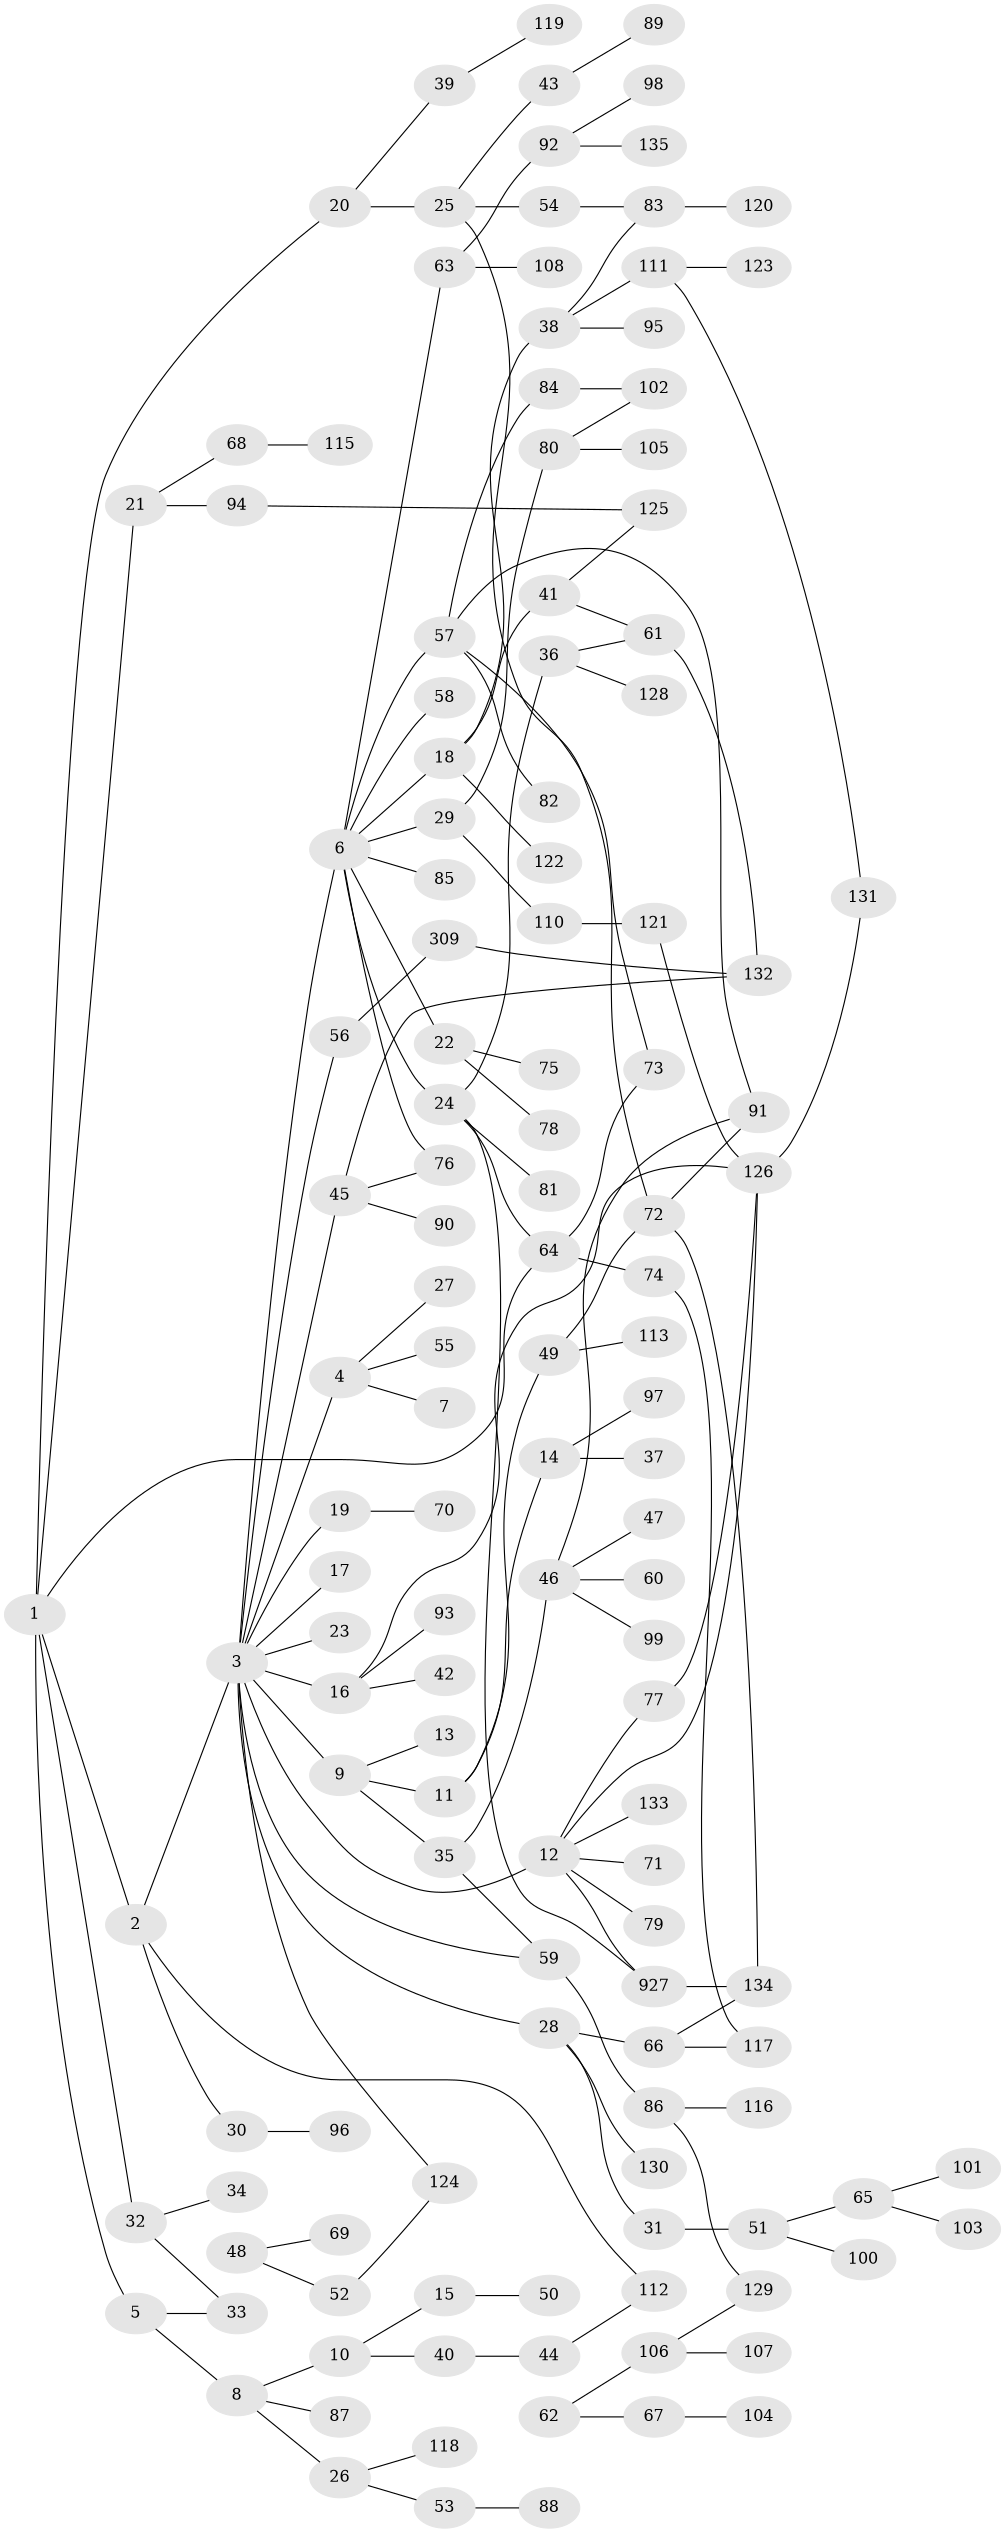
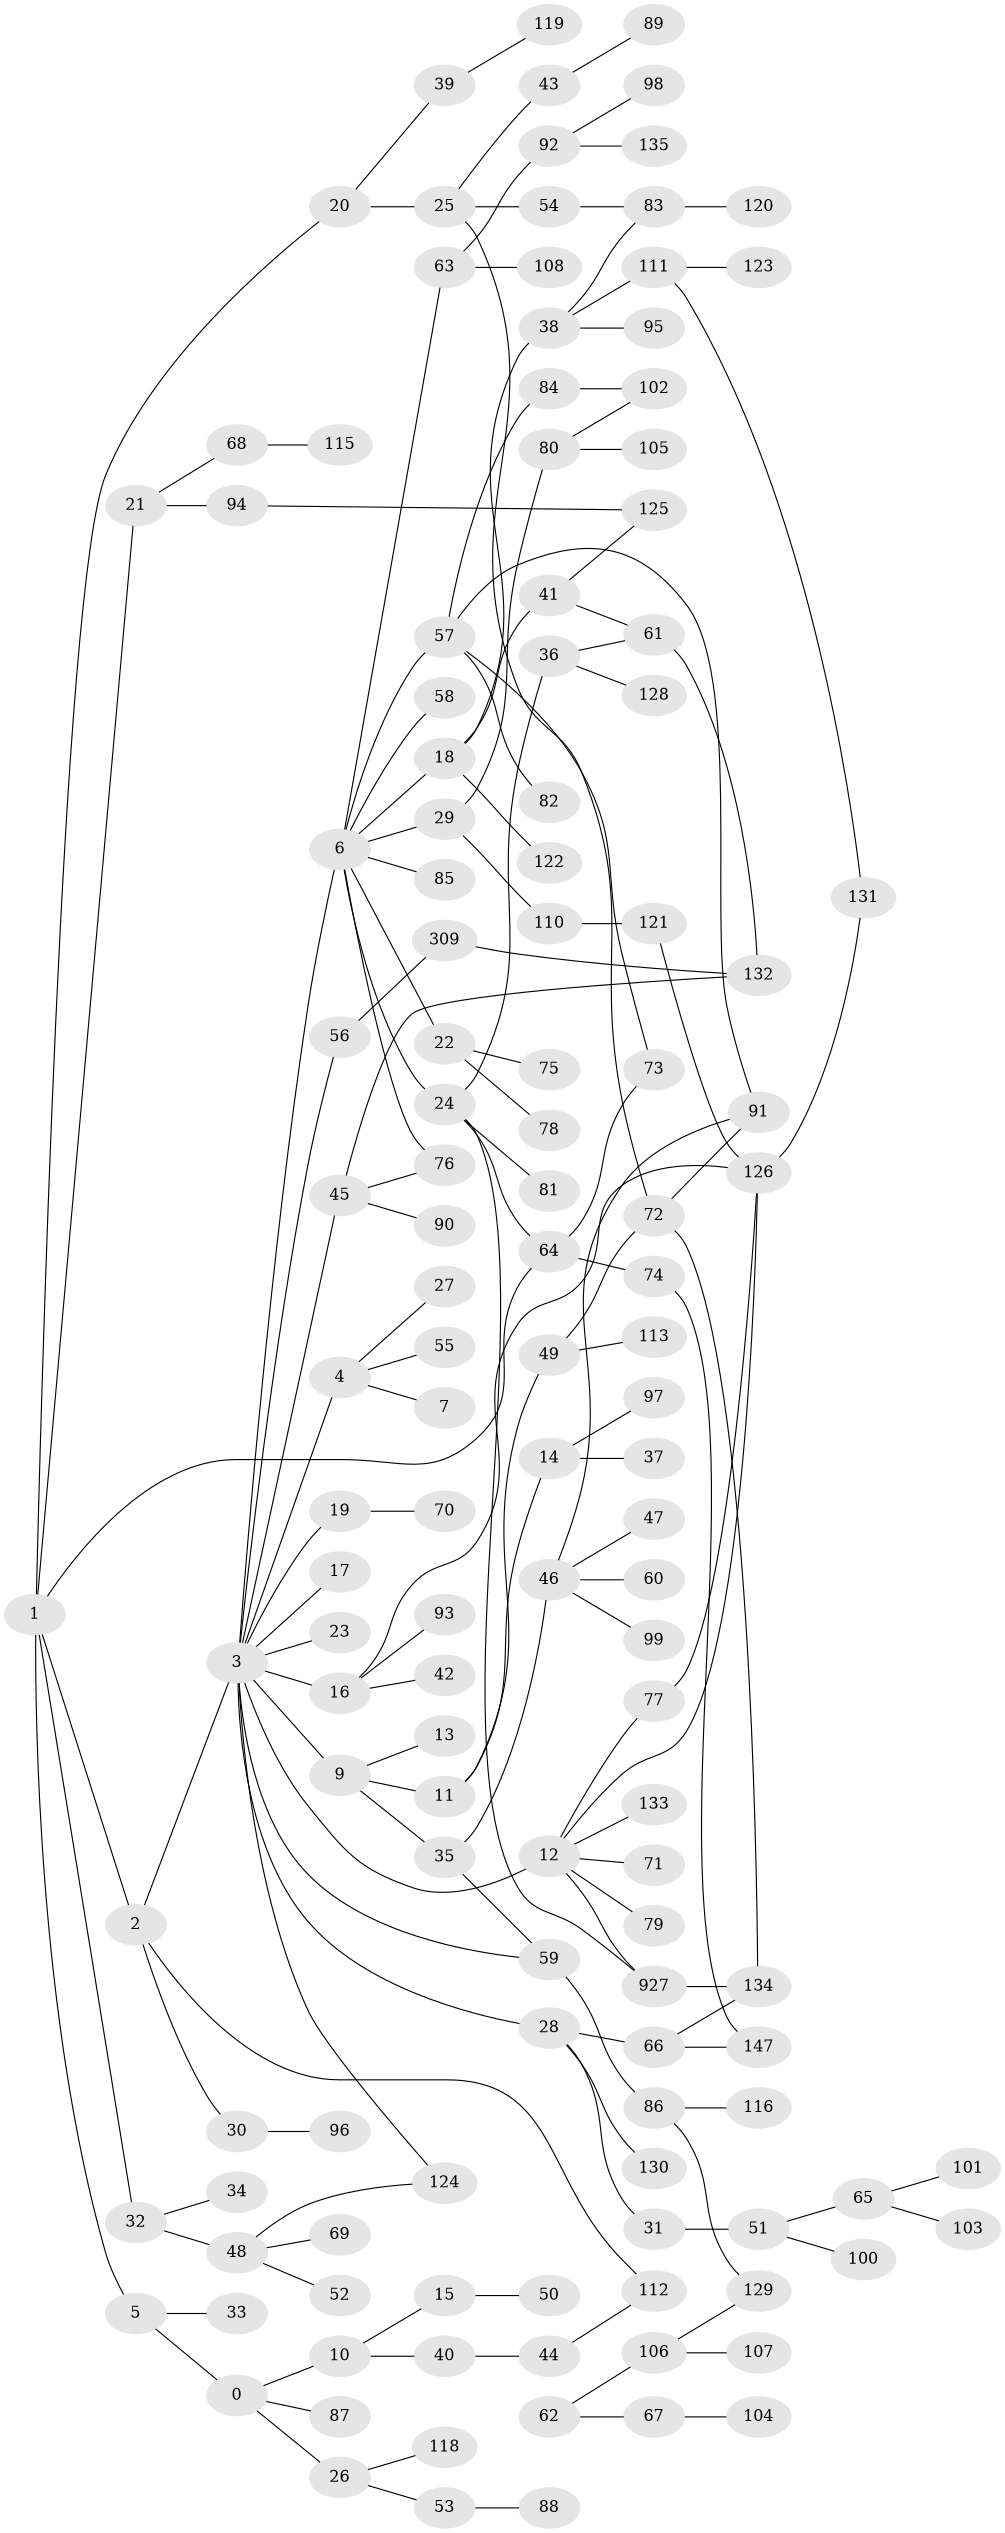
(759, 2047) -> (759, 2047)
(395, 2241) -> (329, 2197)
(187, 2268) -> (187, 2238)
(237, 2396) -> (237, 2396)
